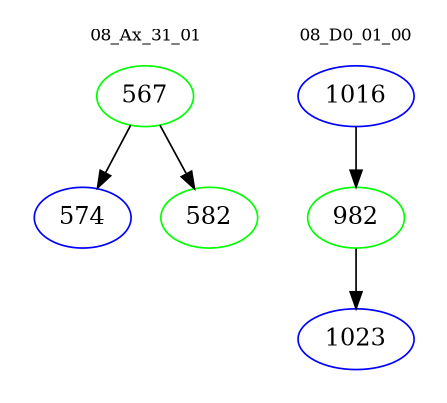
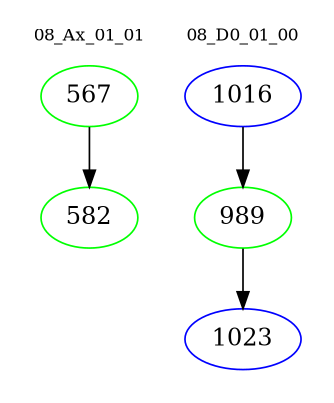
(146, 36) -> (89, 36)
(83, 218) -> none
(356, 218) -> (243, 218)
